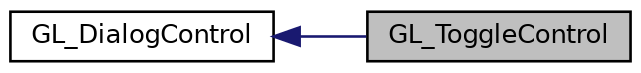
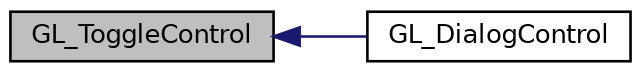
(333, 36) -> (333, 36)
